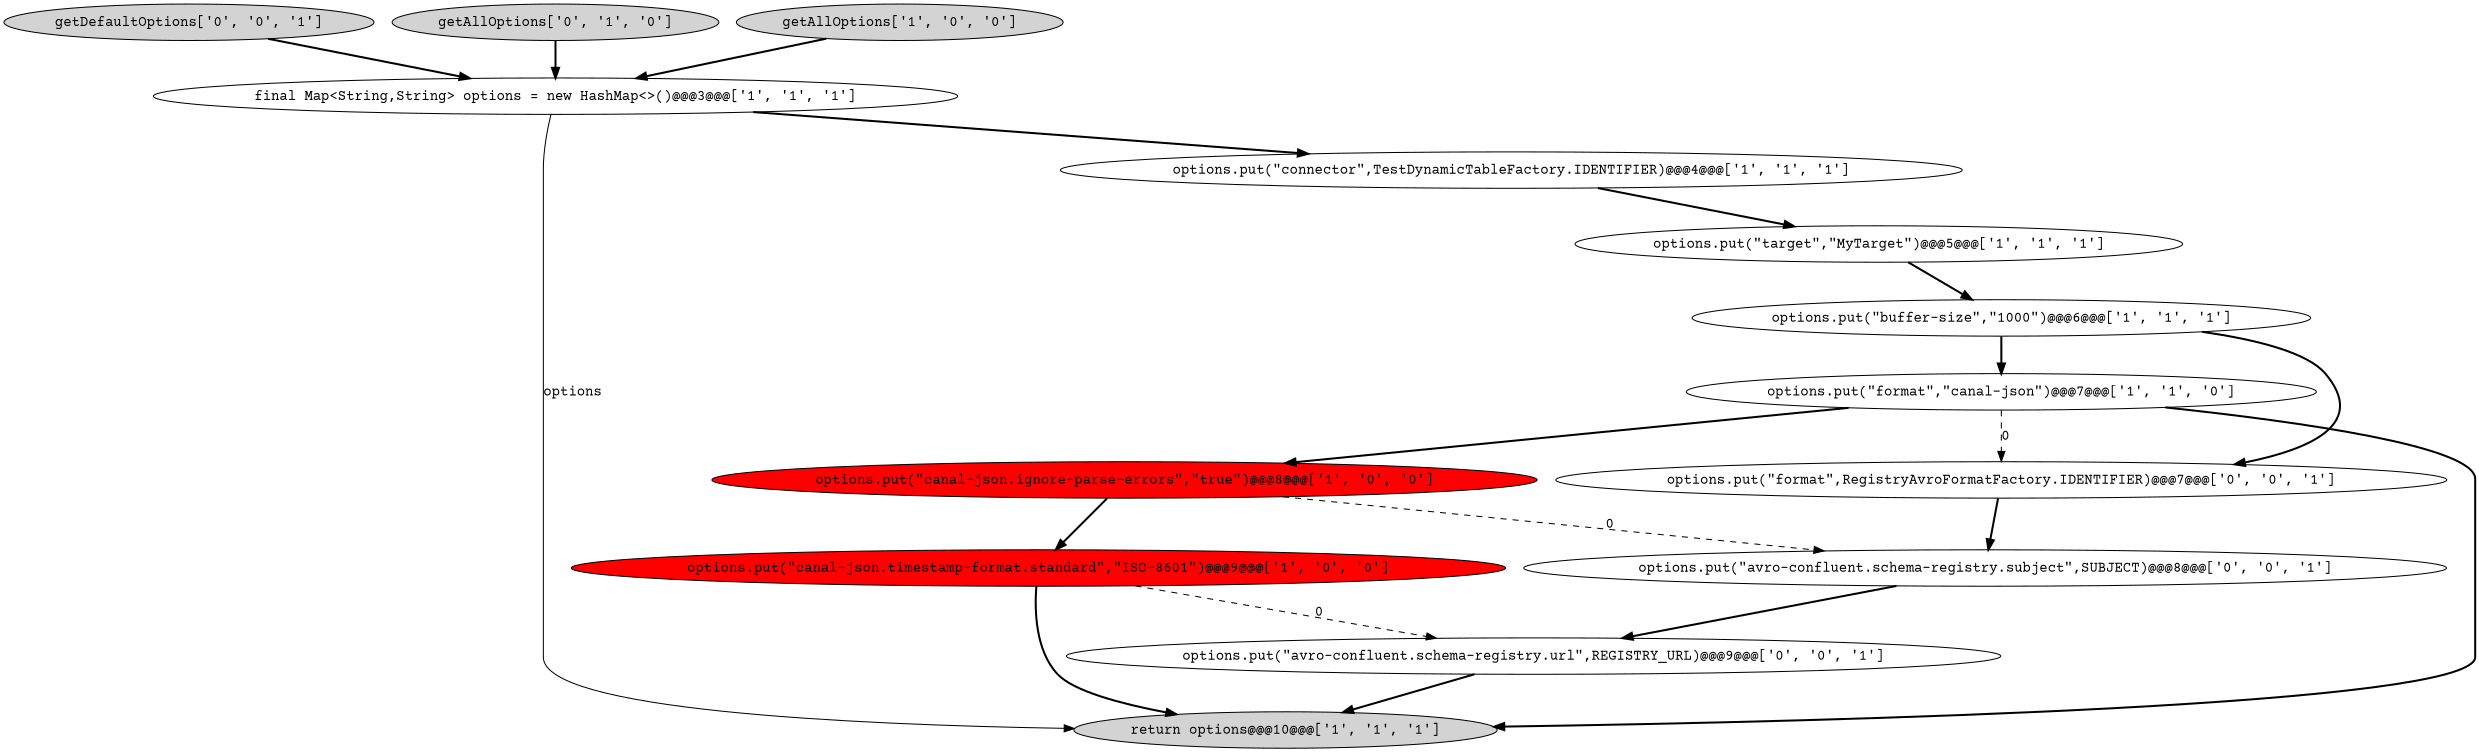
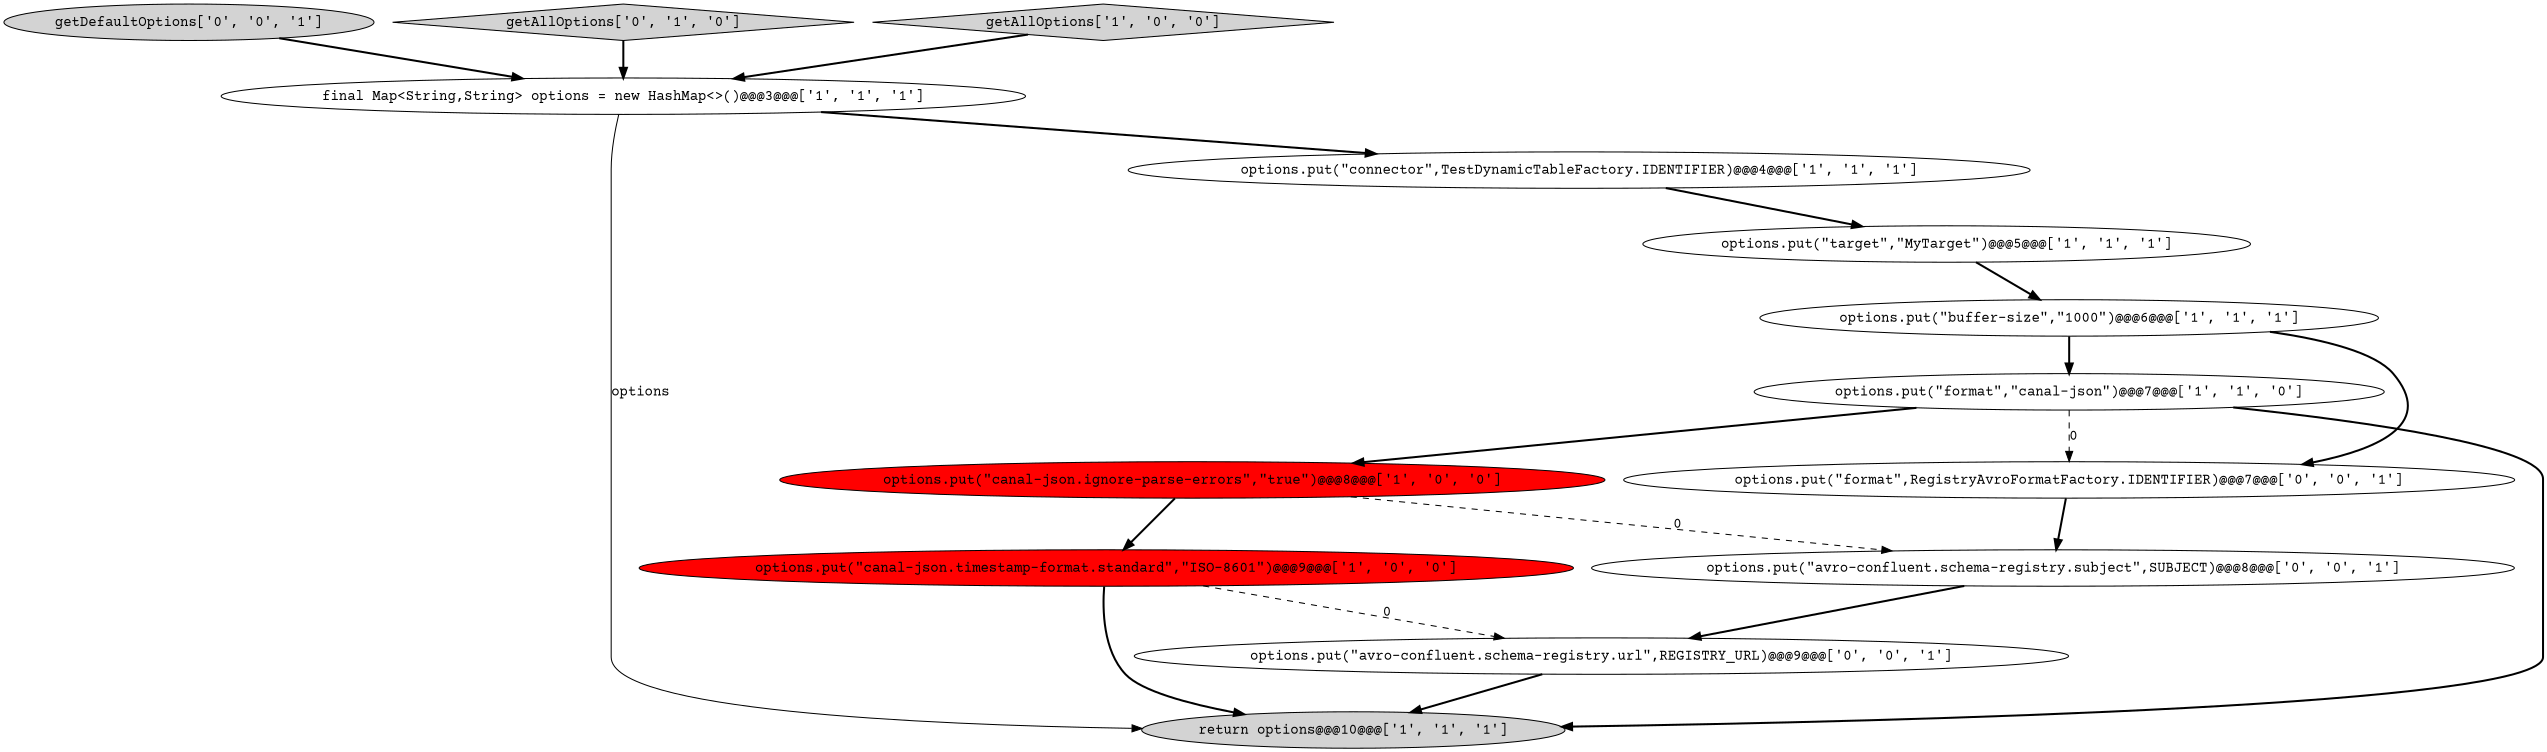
(555, 22) -> (623, 22)
(900, 22) -> (1103, 22)
